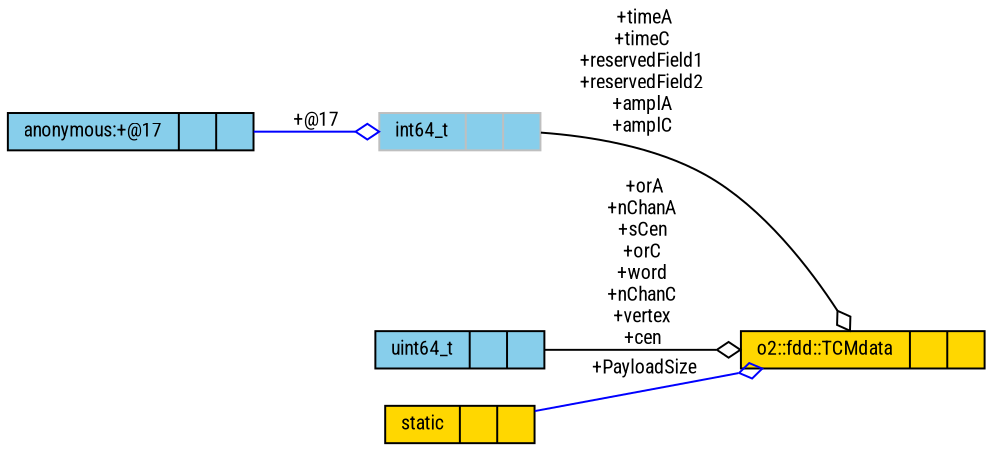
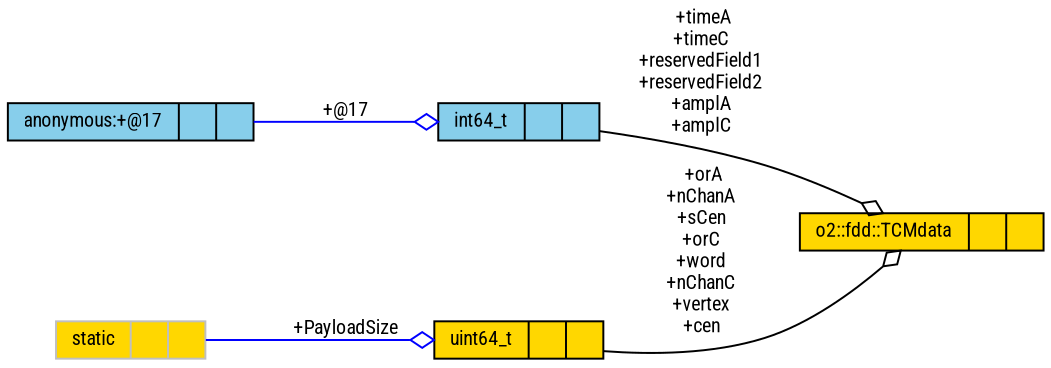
(460, 132) -> (519, 122)
(460, 350) -> (519, 340)
(637, 392) -> (308, 340)
(460, 424) -> (131, 340)
